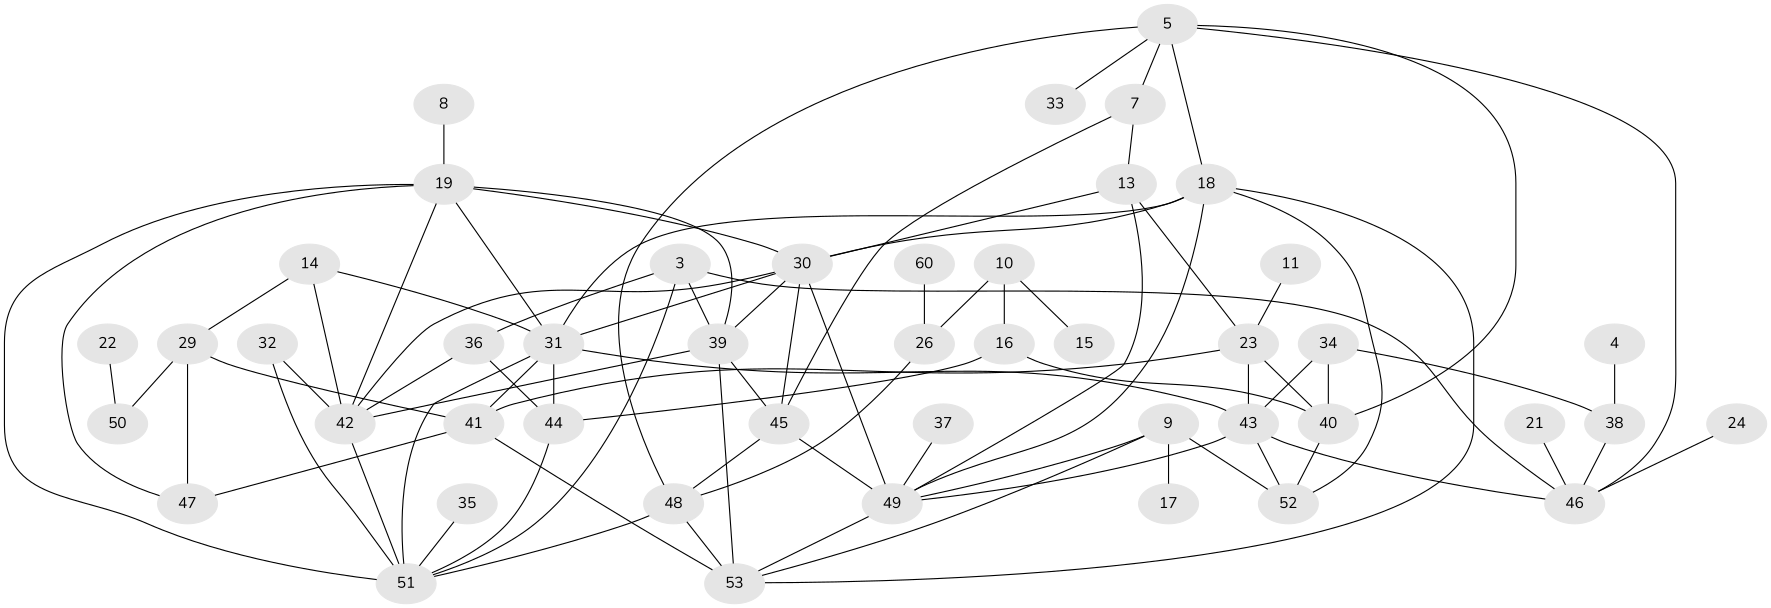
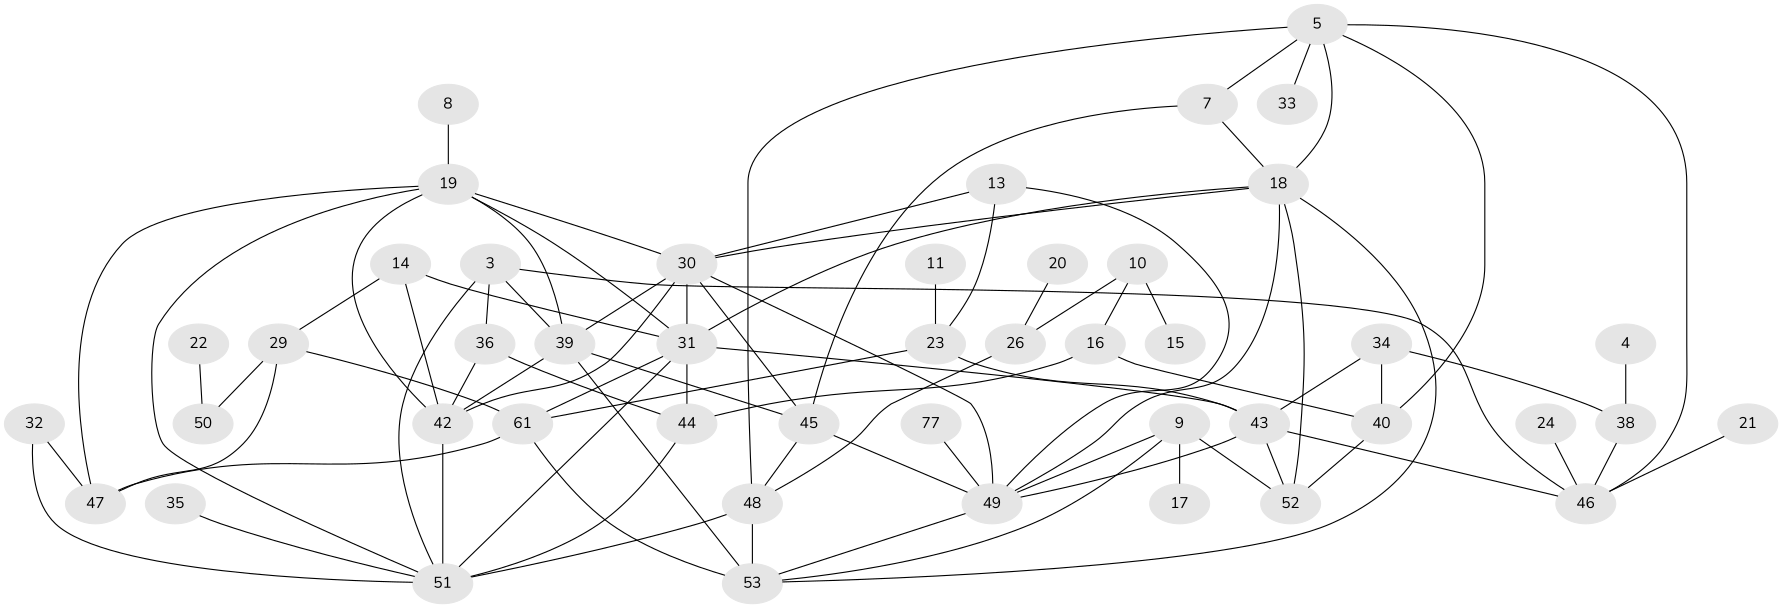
(1131, 144) -> (1243, 144)
(924, 264) -> (1058, 264)
(298, 376) -> (65, 464)
(1284, 379) -> none
(474, 424) -> (523, 424)
(943, 424) -> (931, 424)
